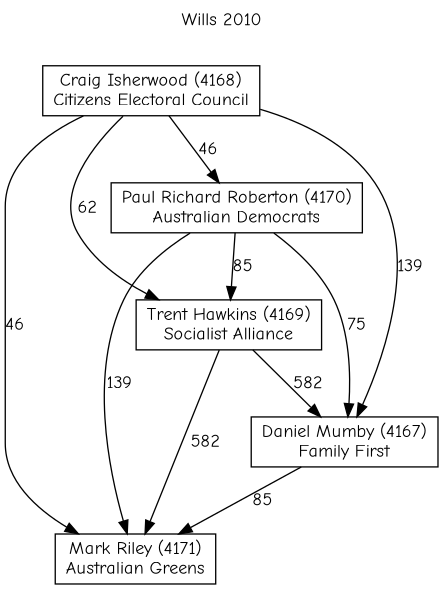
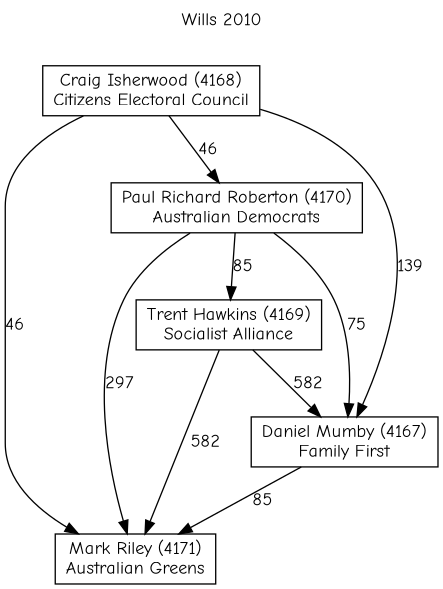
(72, 214) -> none
(120, 383) -> (120, 383)
